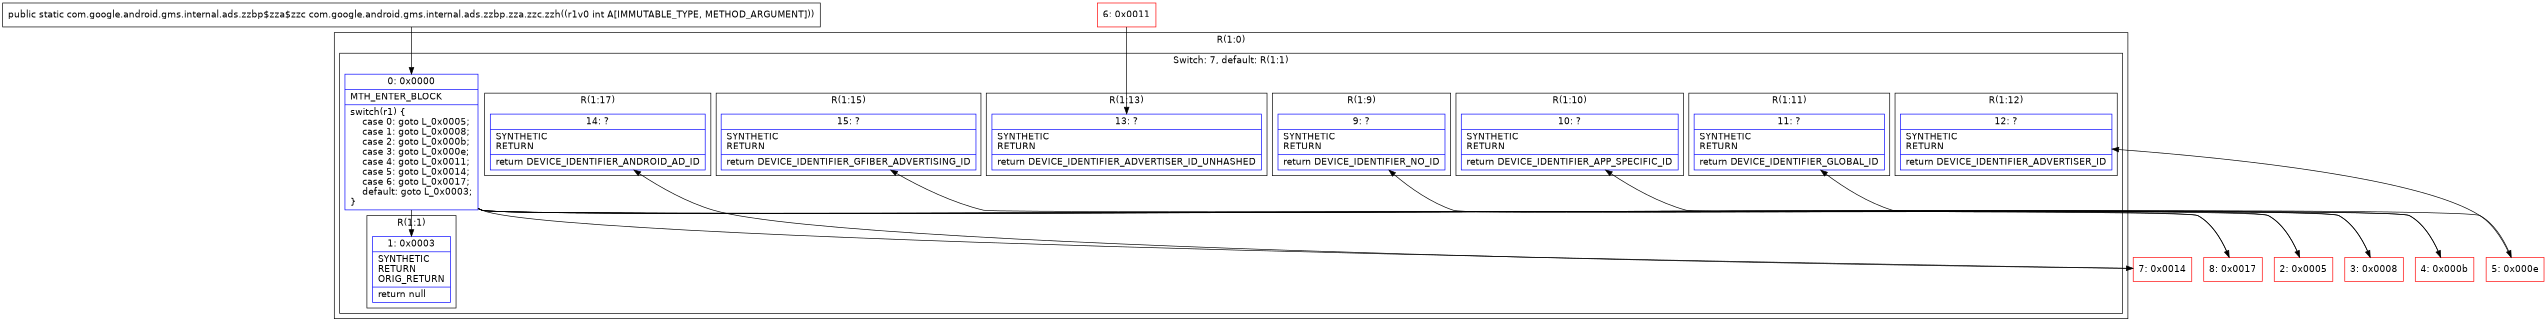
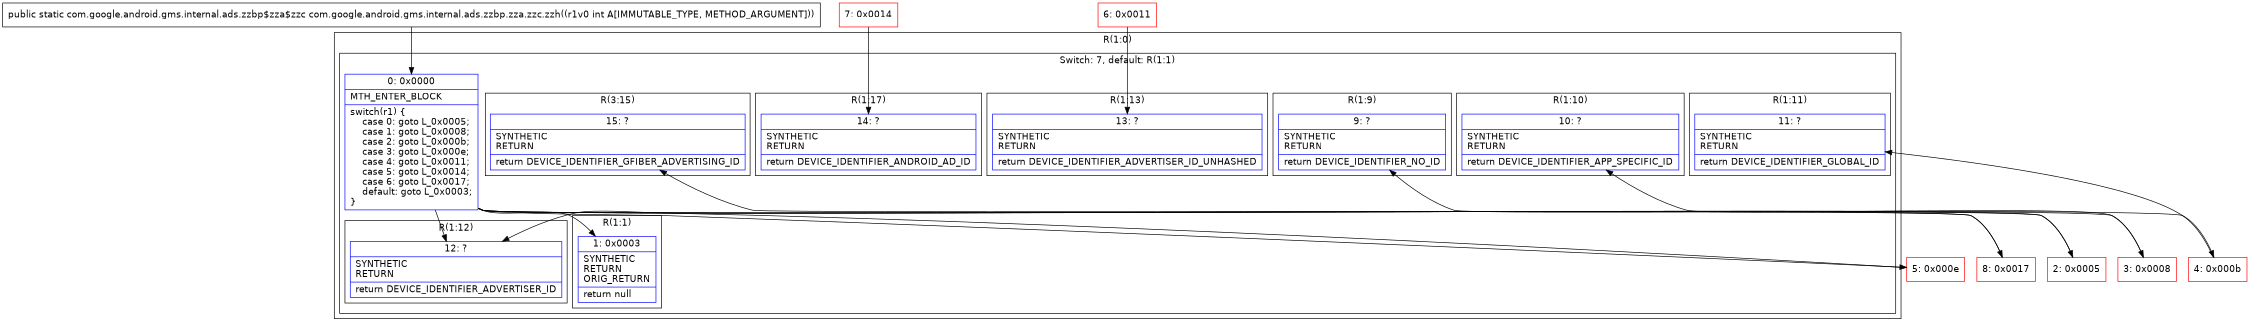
(849, 101) -> (618, 101)
(1054, 245) -> (441, 225)
